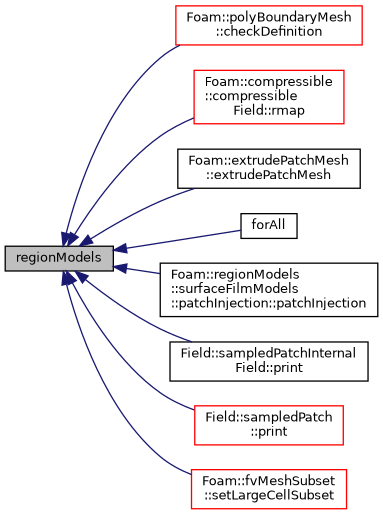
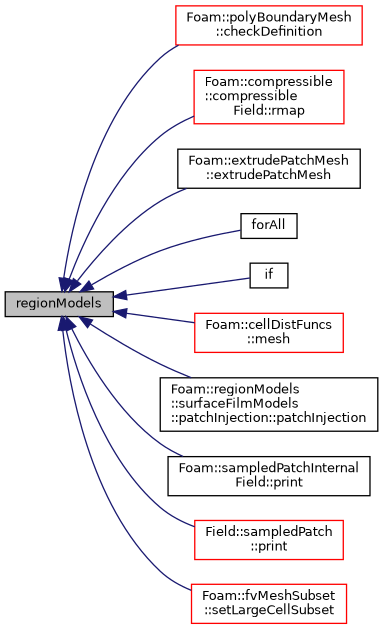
none -> (269, 276)
none -> (269, 333)
(269, 362) -> (269, 476)
